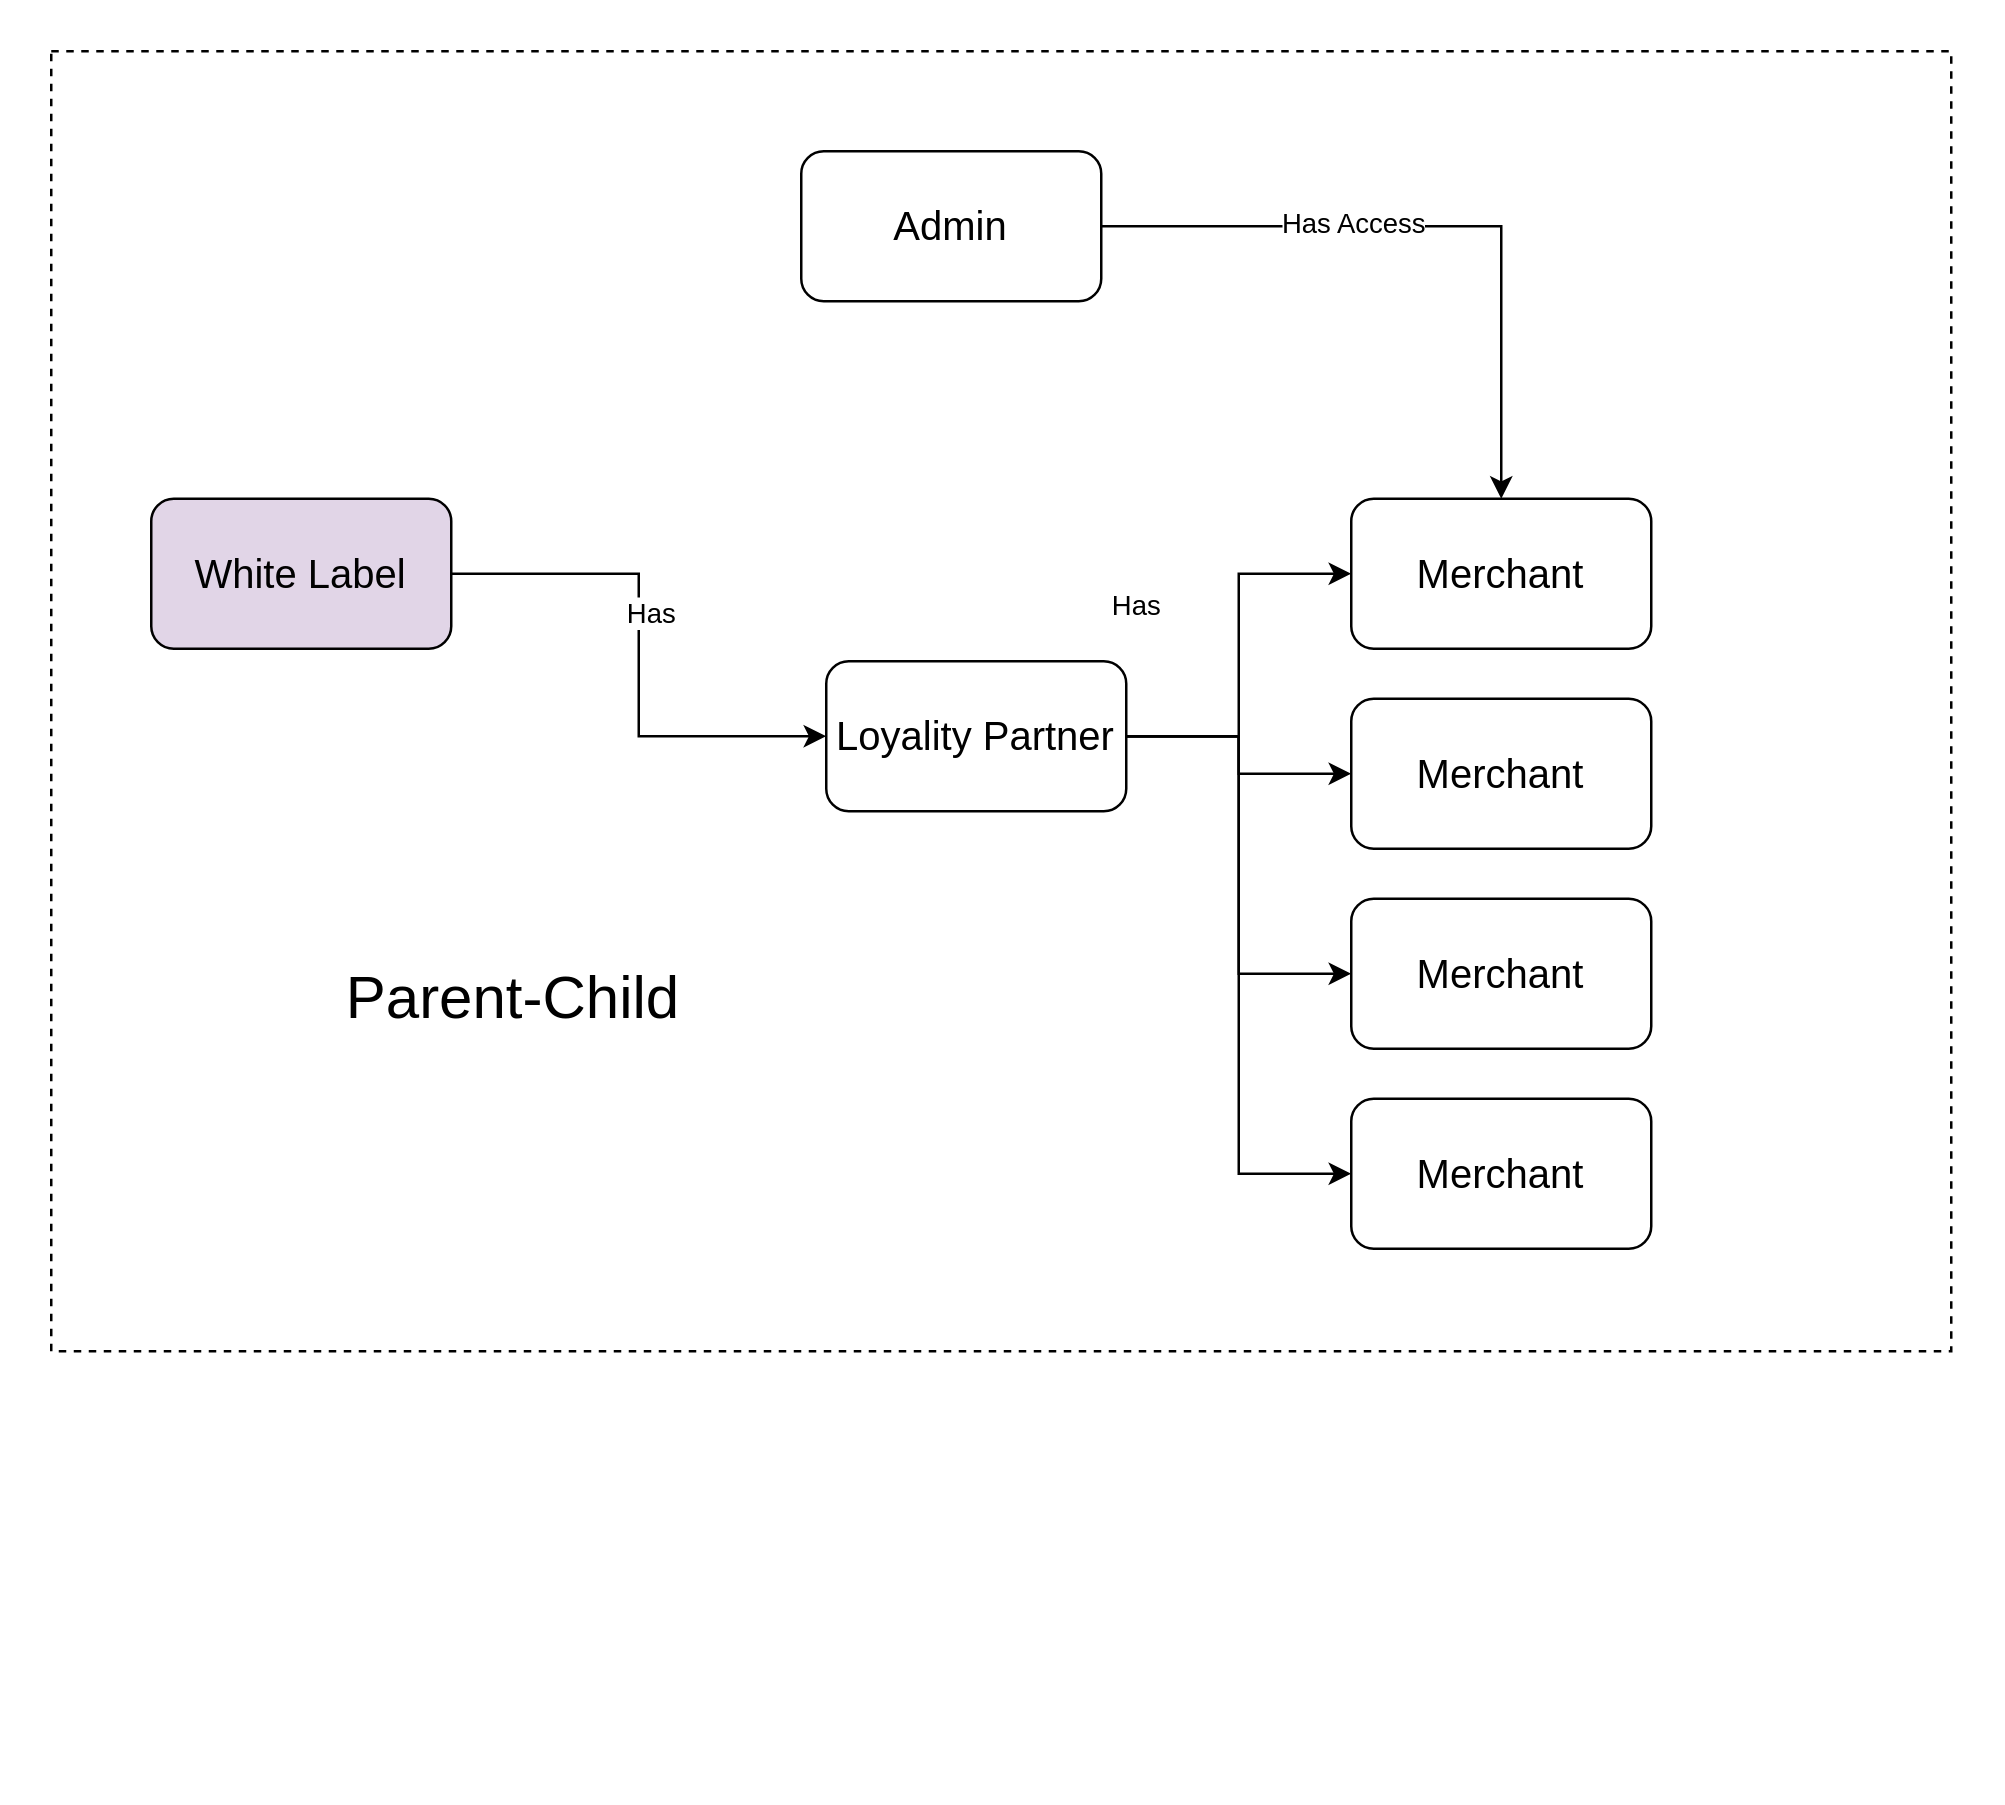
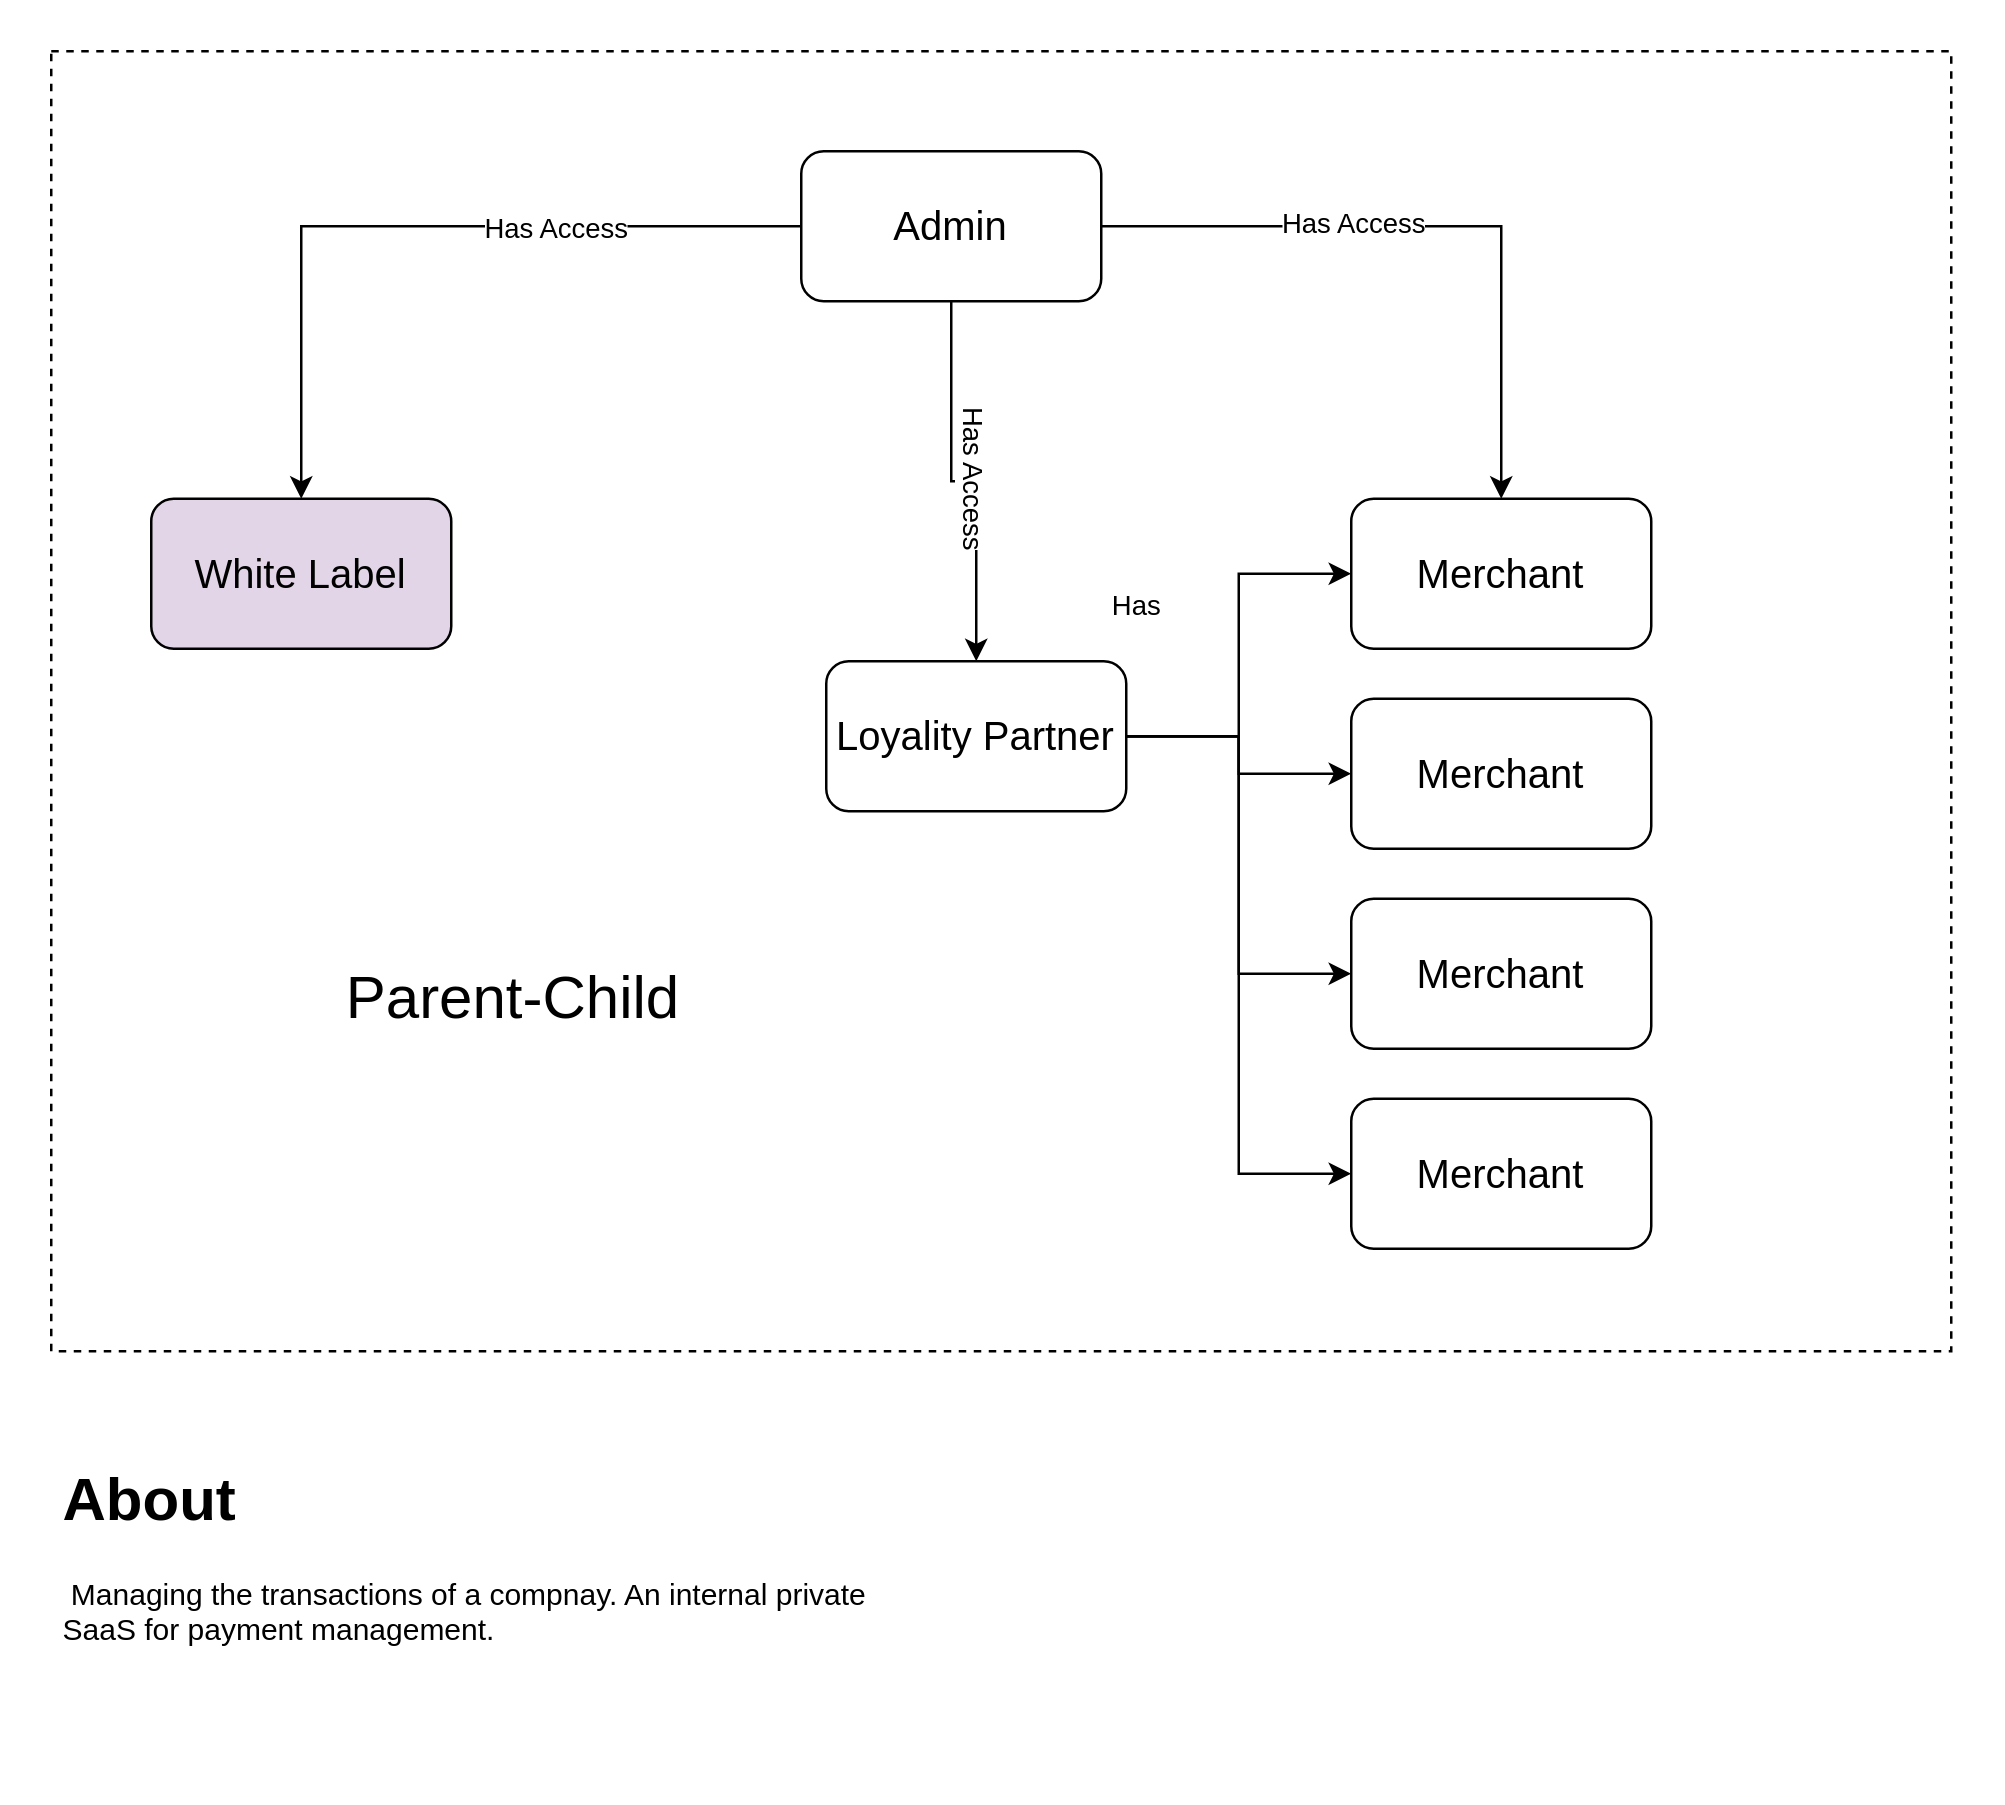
none -> (301, 238)
none -> (955, 481)
(670, 736) -> none
none -> (476, 1601)
